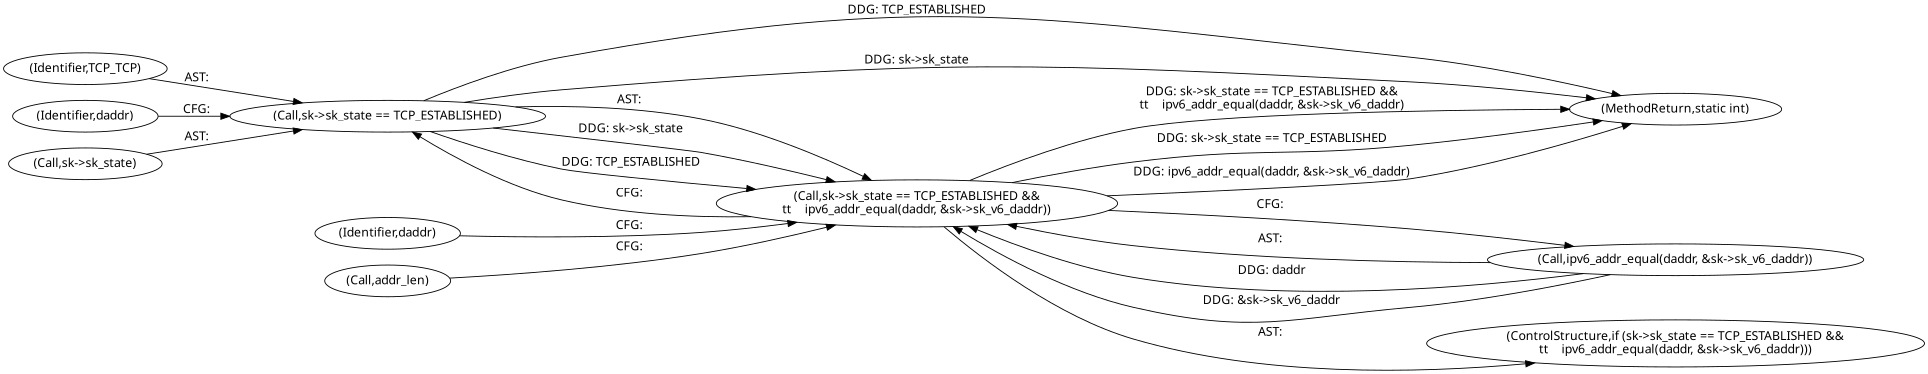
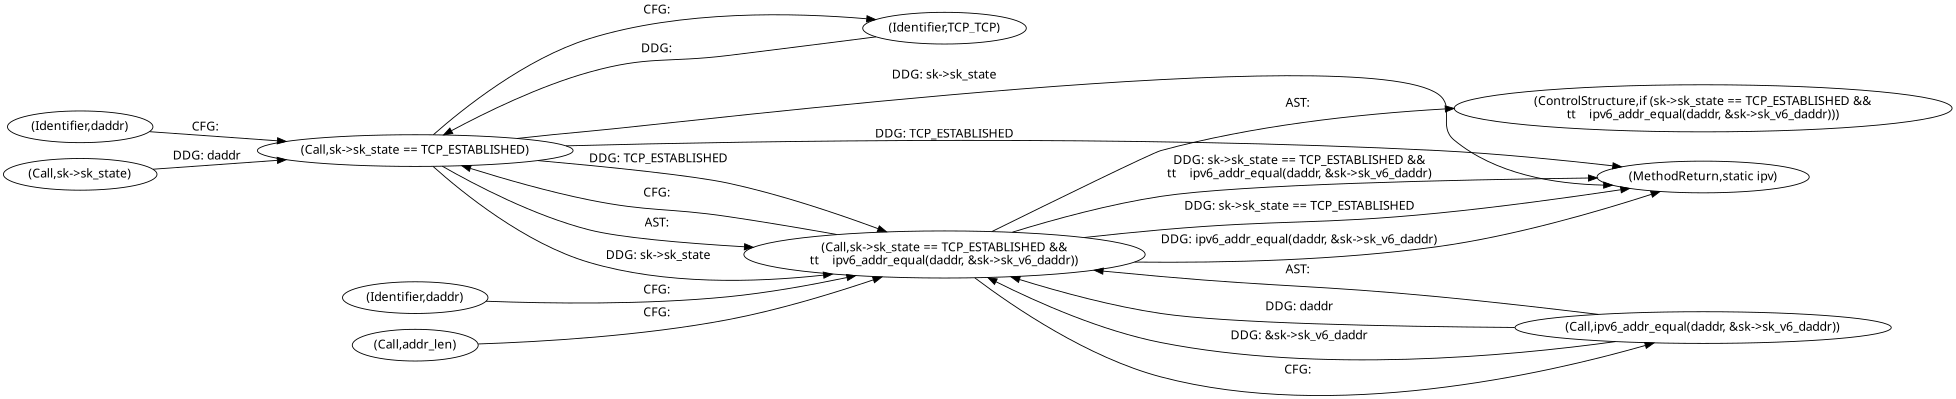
none -> (636, 27)
(198, 78) -> (659, 49)
(1676, 109) -> (1703, 177)
(198, 137) -> (207, 156)
